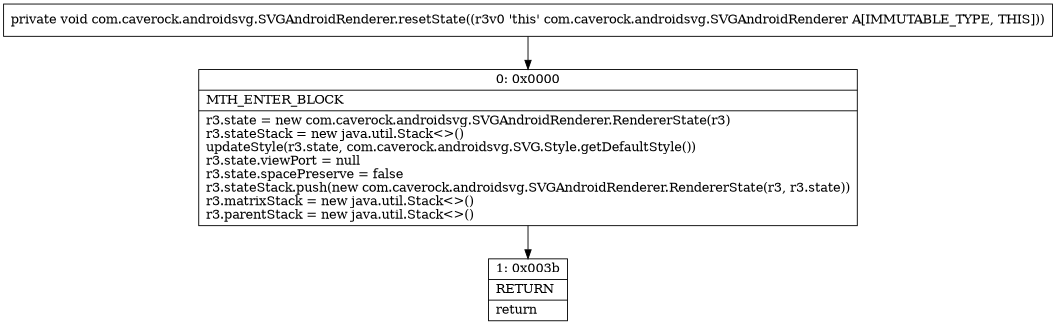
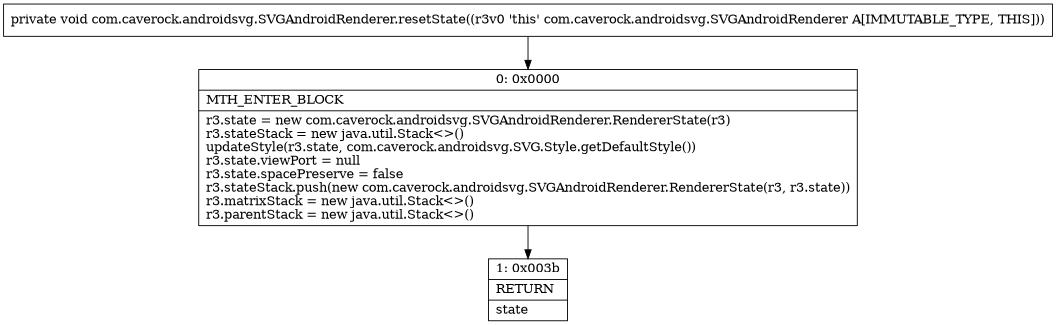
(516, 310) -> (512, 310)
